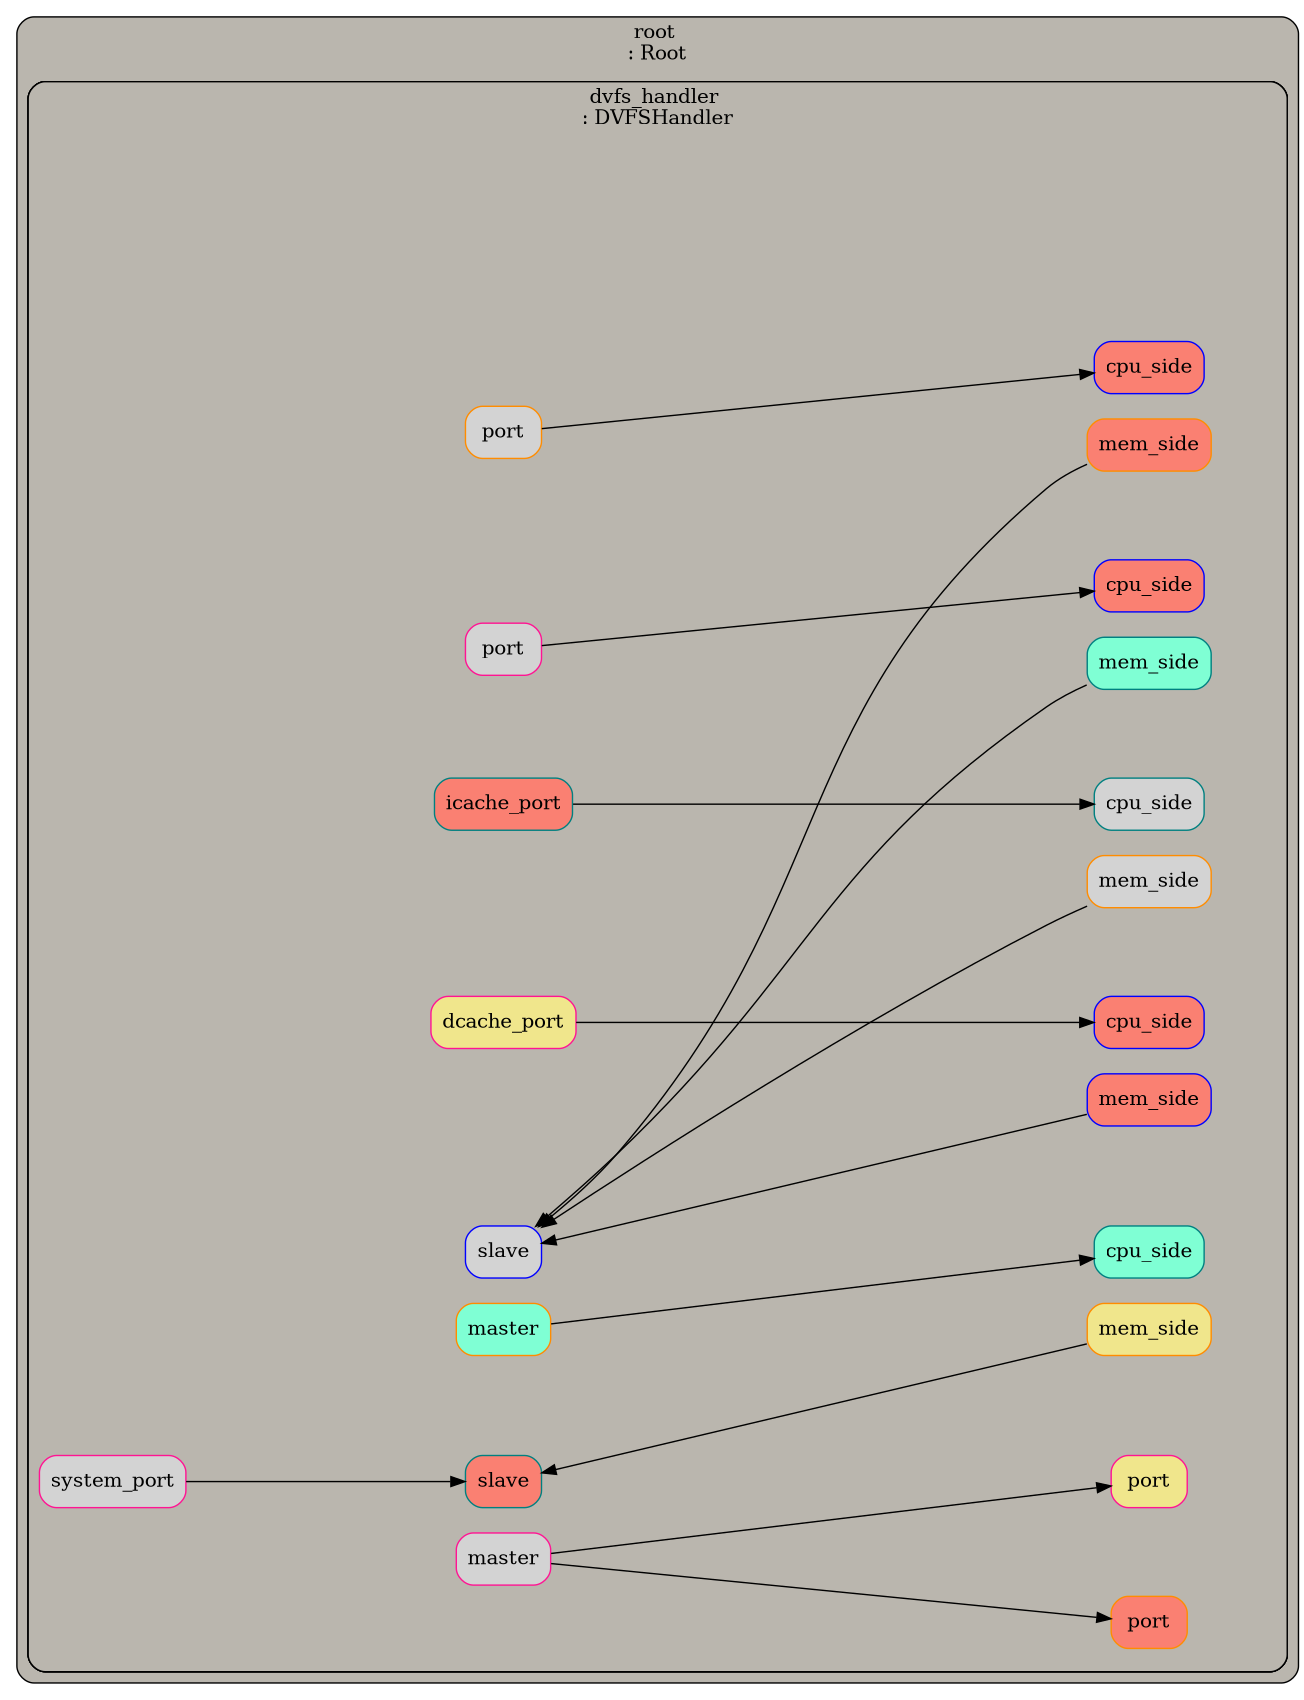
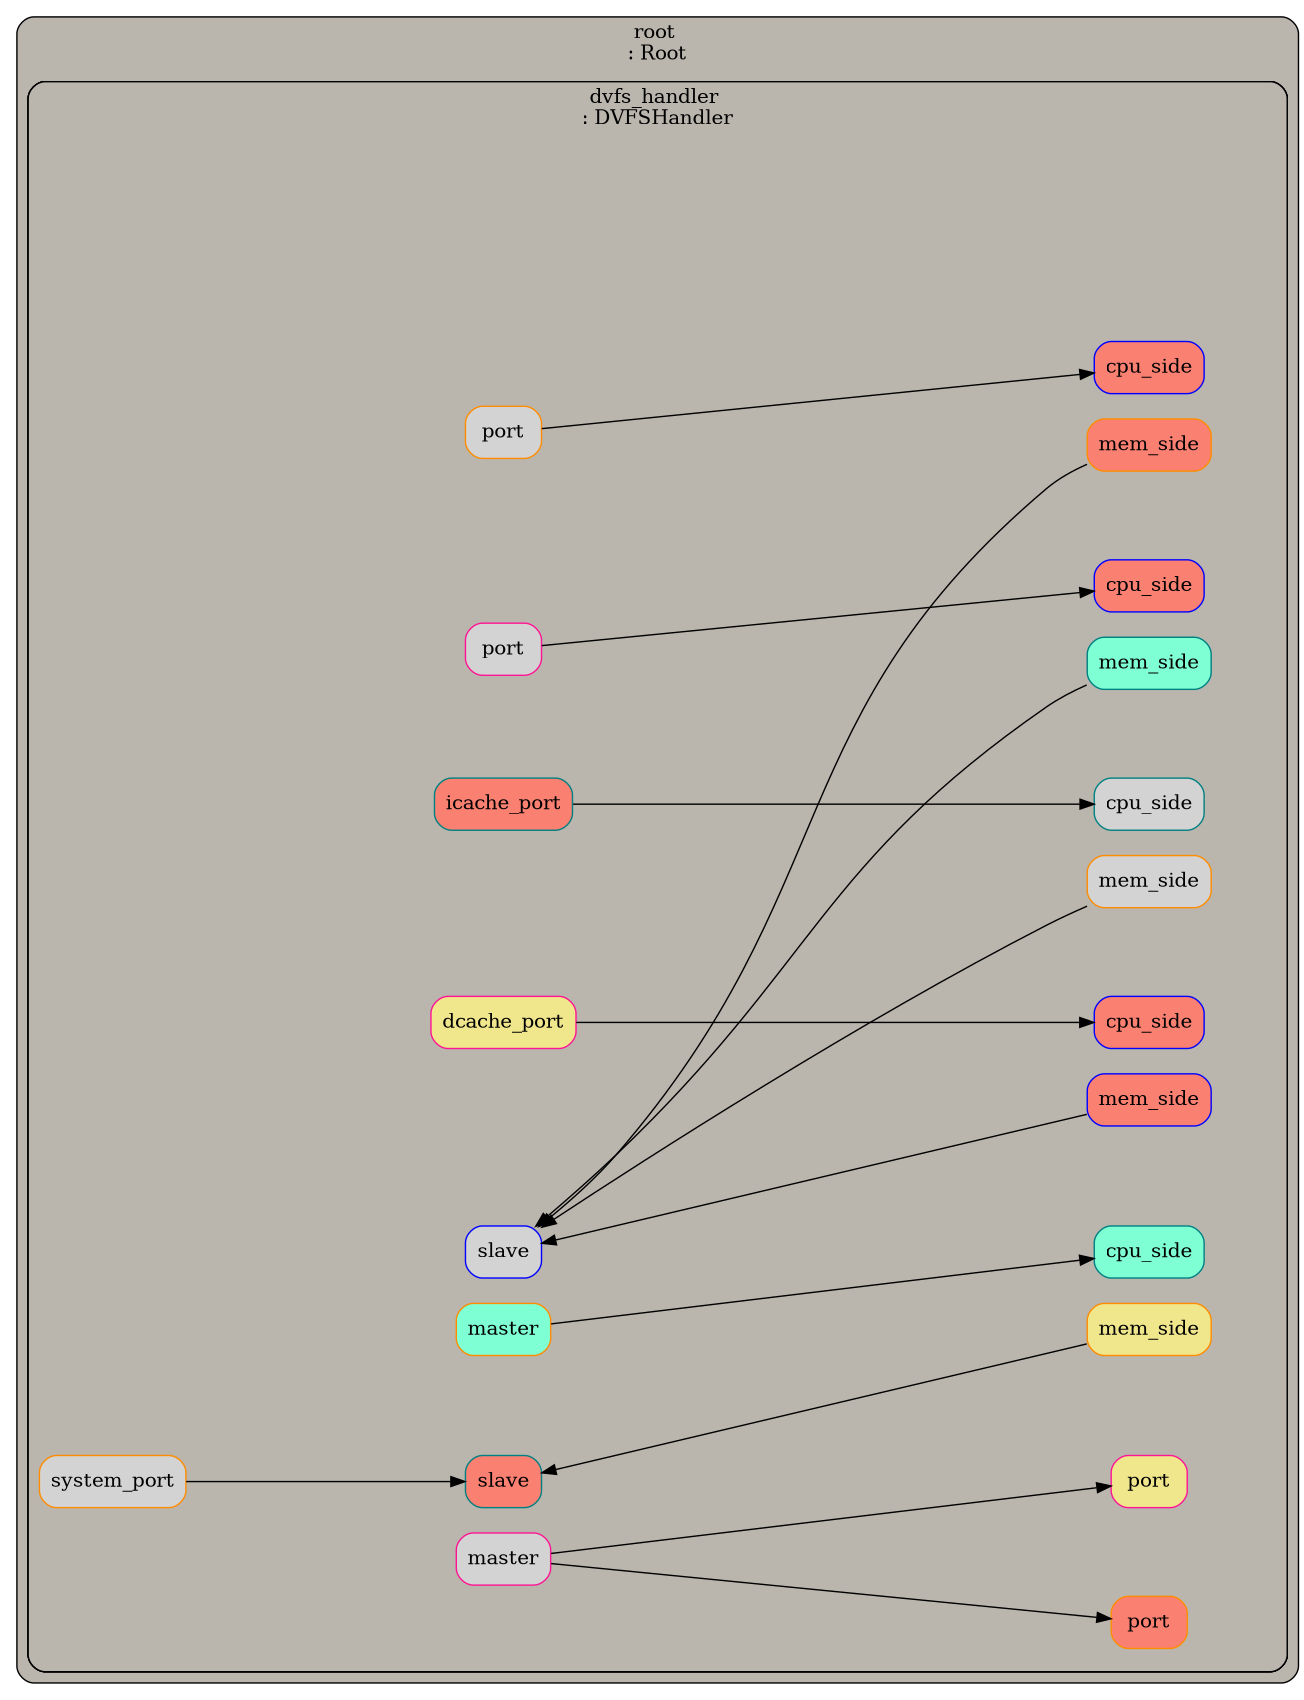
(113, 1482) -> (113, 1482)
